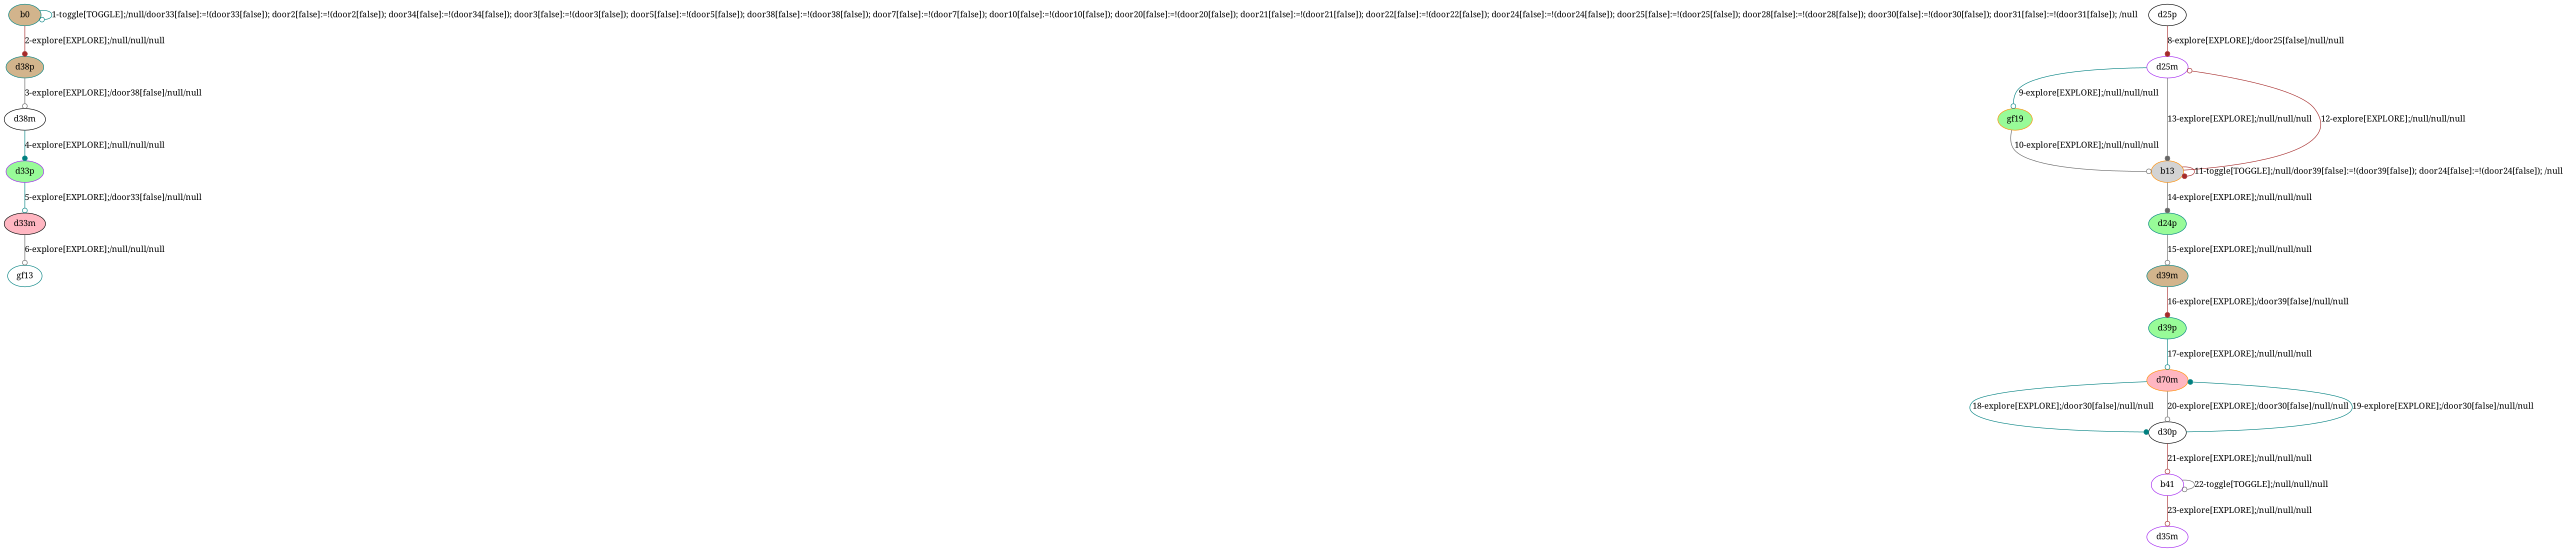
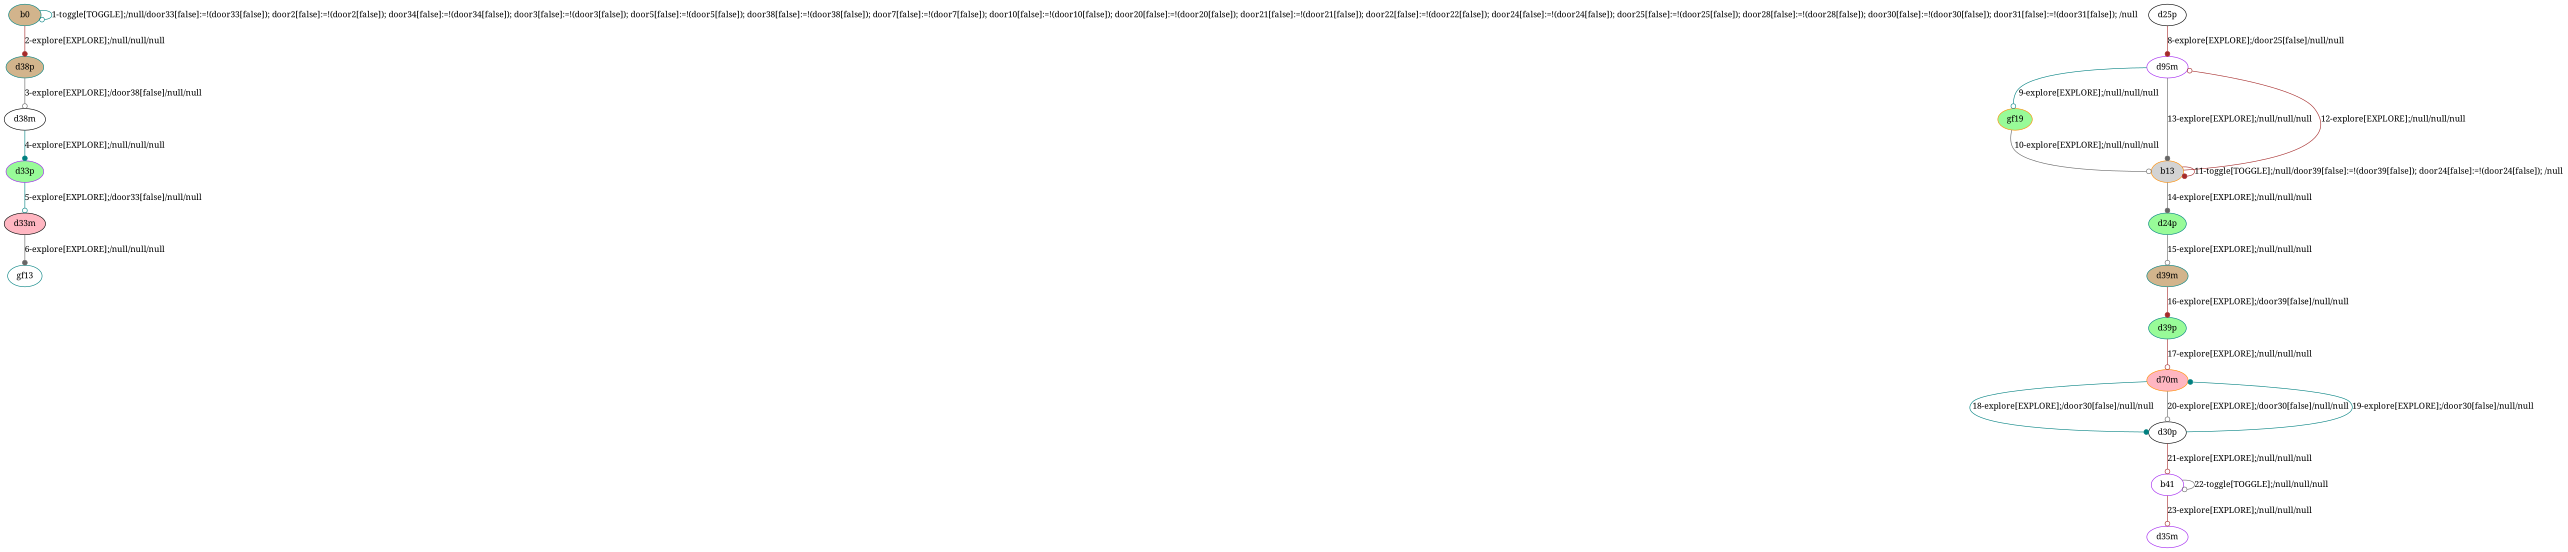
(2167, 67) -> (2167, 67)
(25, 247) -> (25, 247)
(2167, 352) -> (2167, 352)
